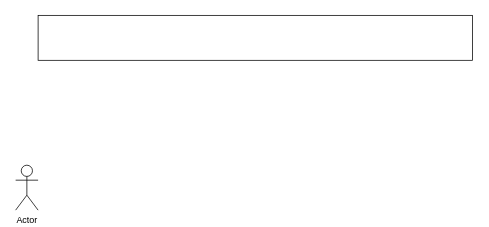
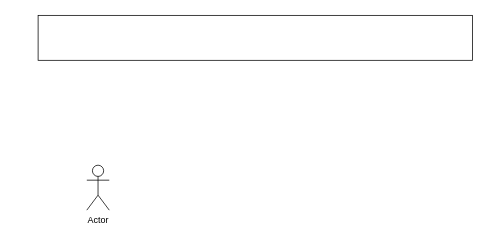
(27, 188) -> (98, 188)
